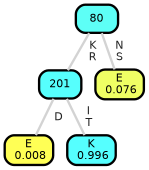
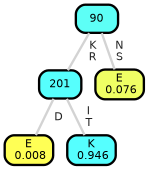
(97, 19) -> (97, 19)
(91, 150) -> (91, 150)
